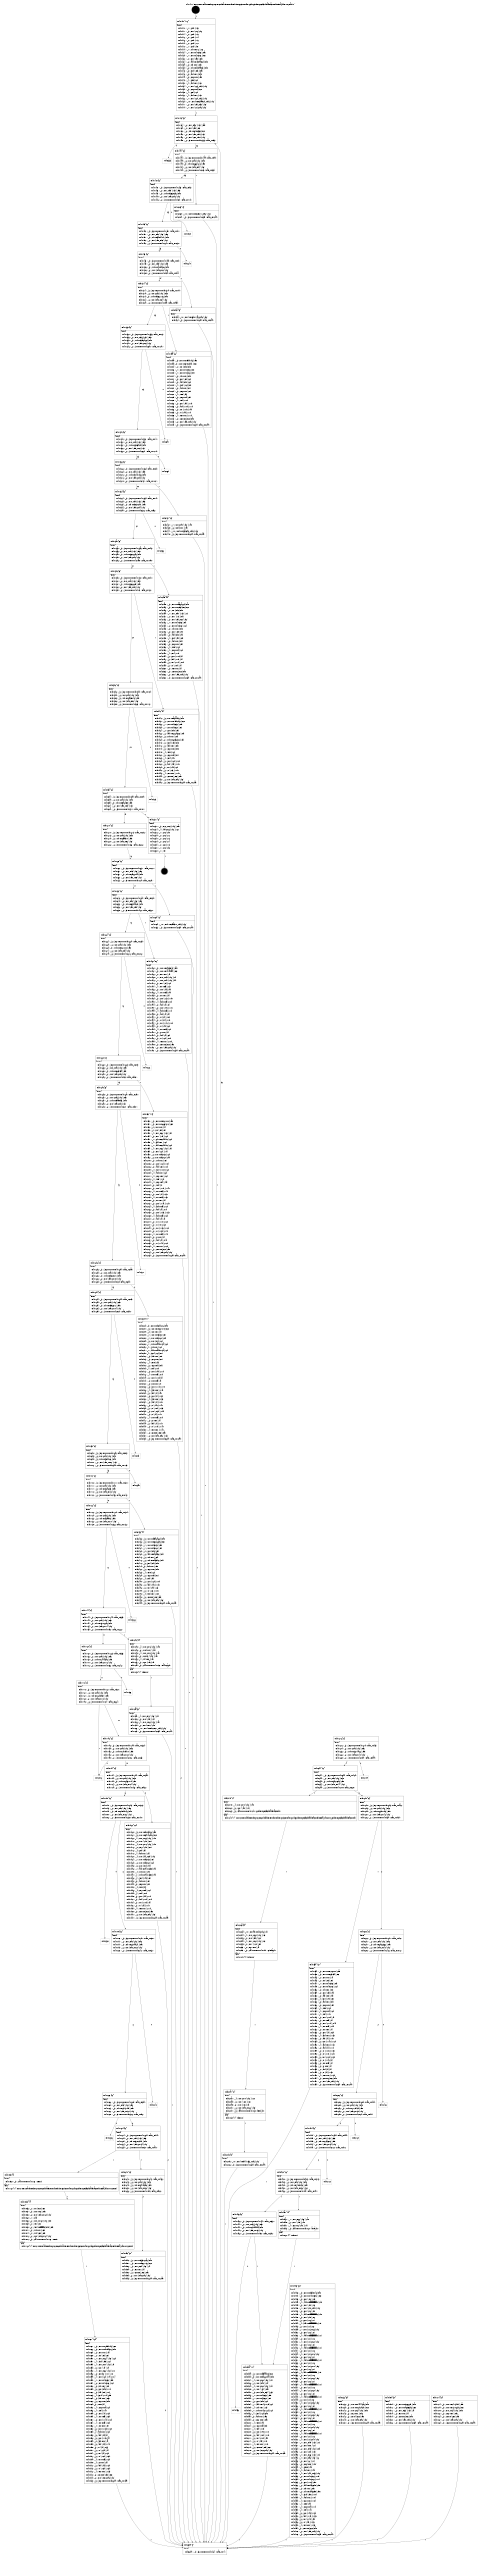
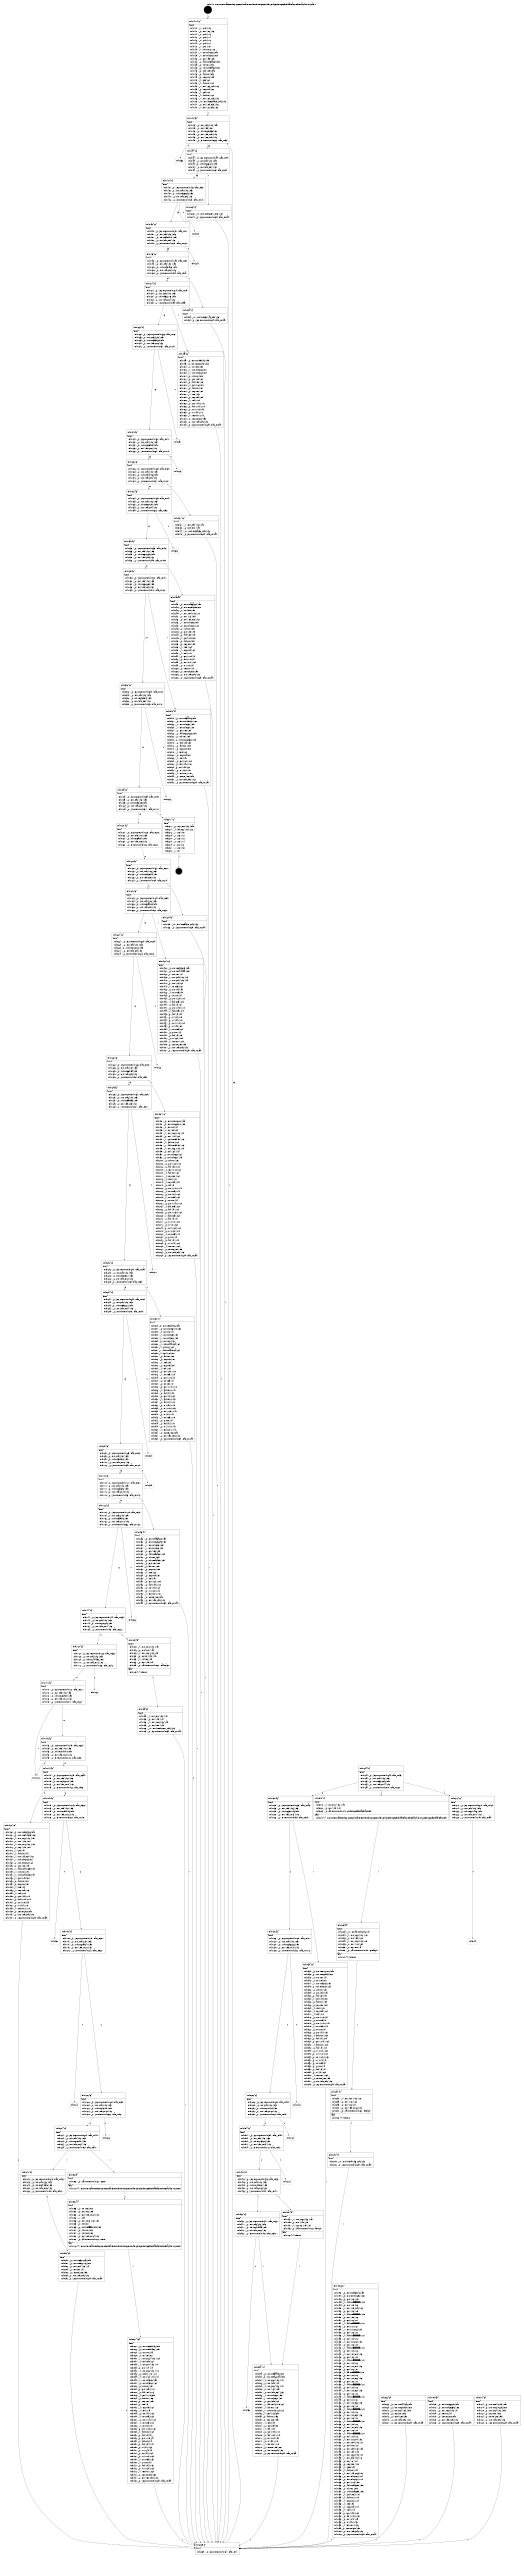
(346, 1763) -> (427, 1788)
